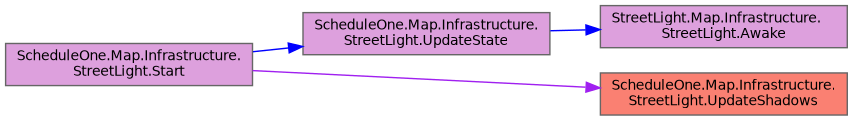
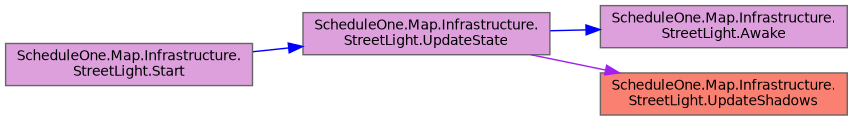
(724, 27) -> (724, 27)
(419, 79) -> (568, 62)
